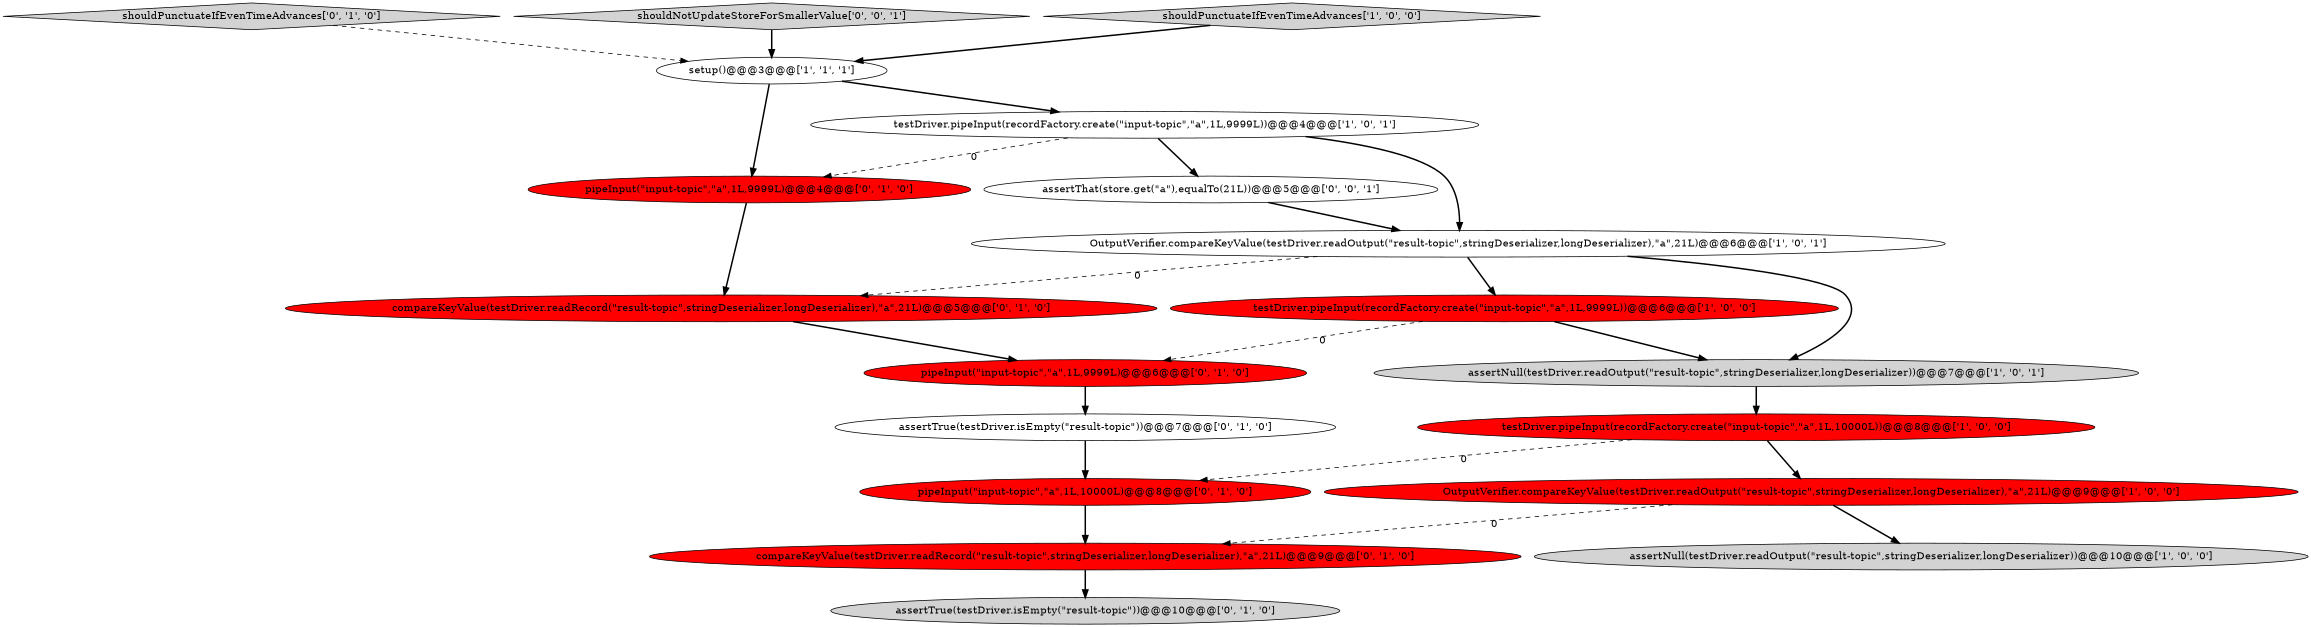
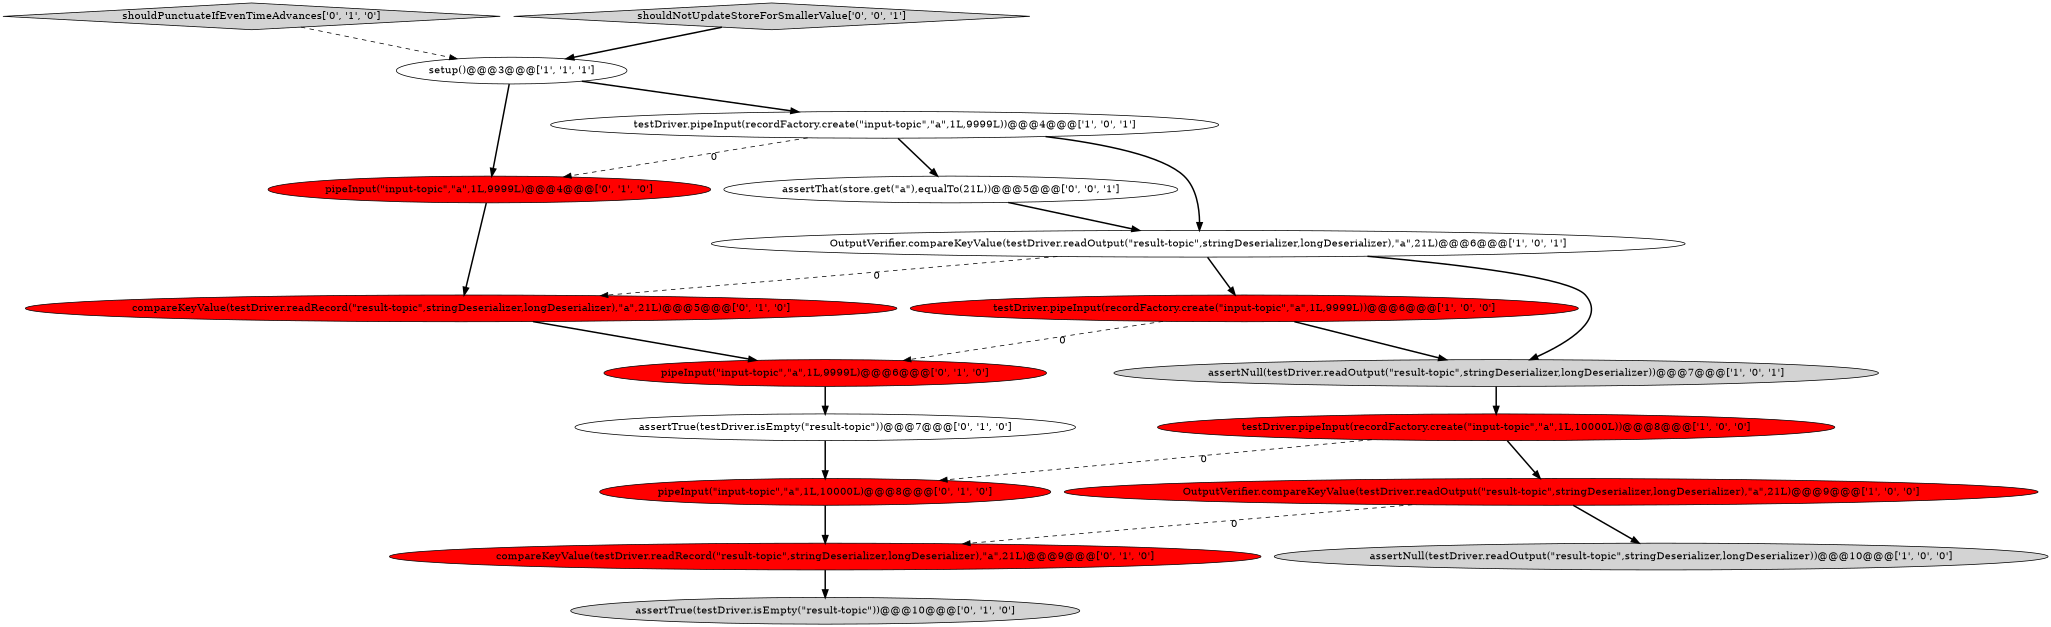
(1292, 16) -> none
